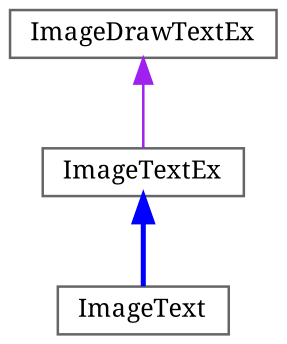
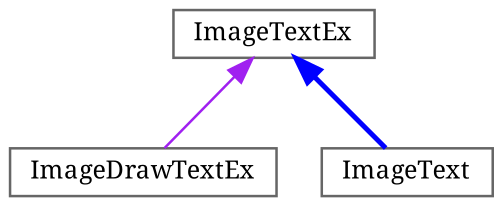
(143, 116) -> (200, 112)
